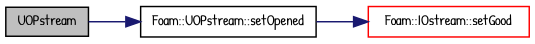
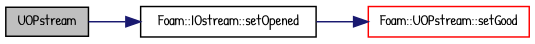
(228, 22) -> (228, 22)
(449, 22) -> (449, 22)
